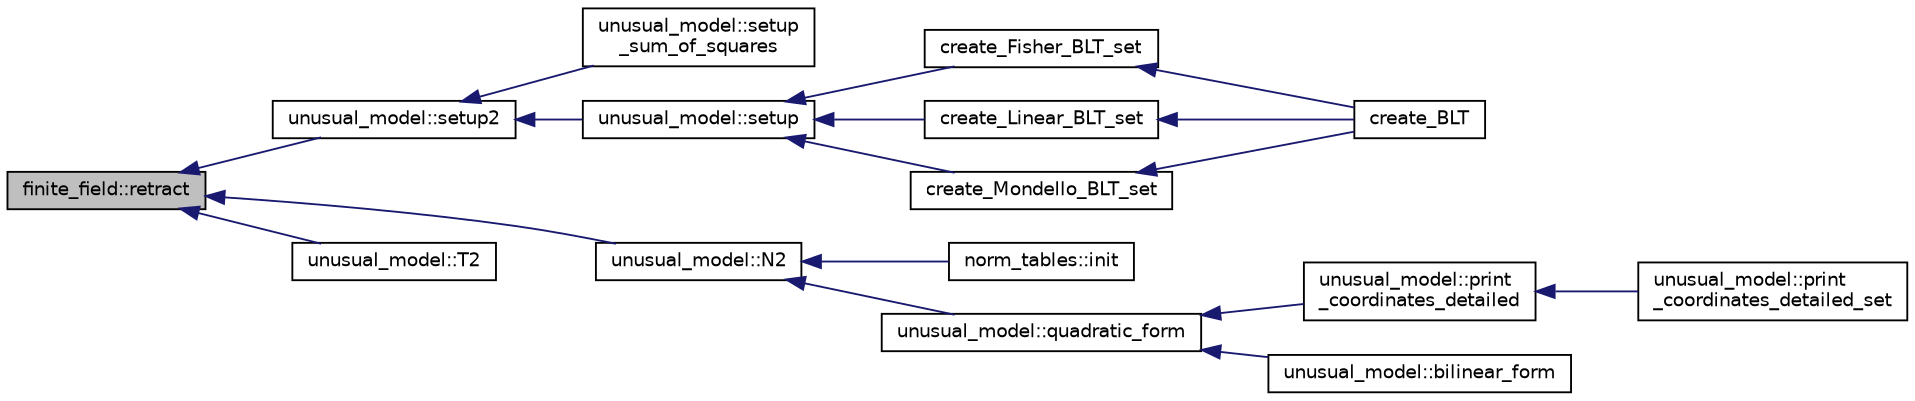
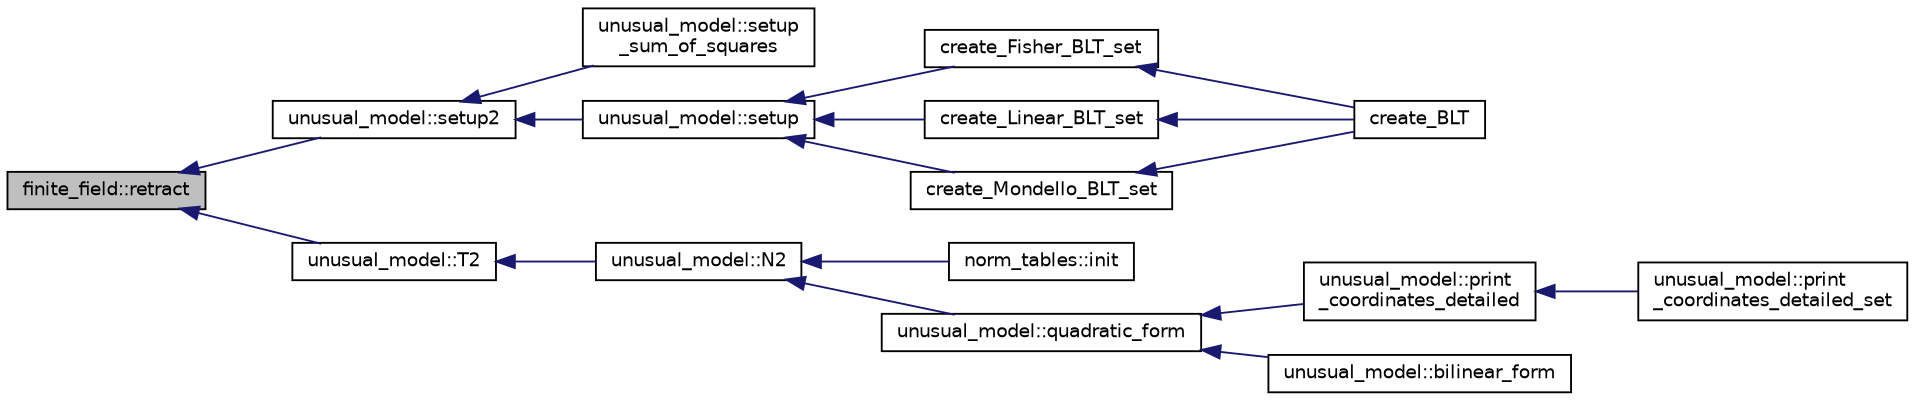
(421, 214) -> (555, 262)
